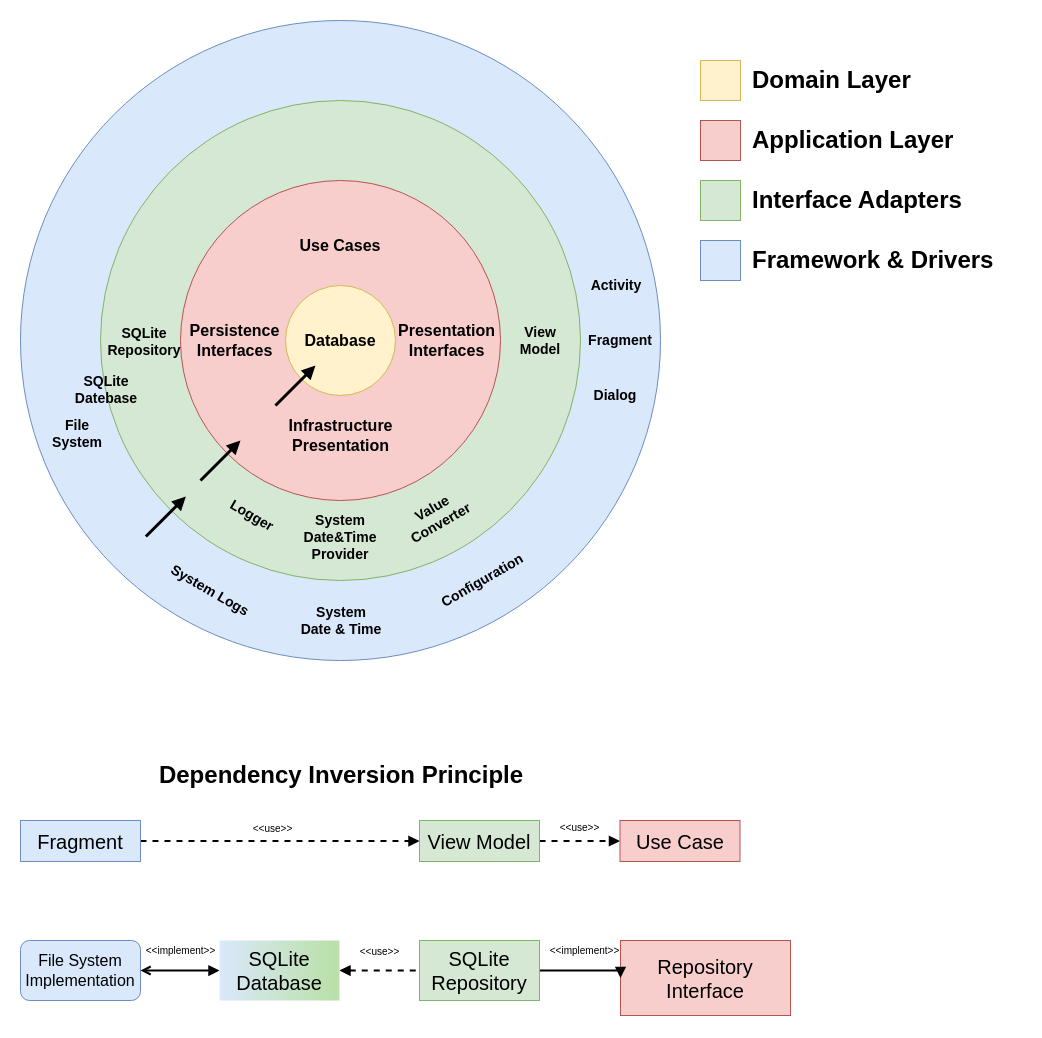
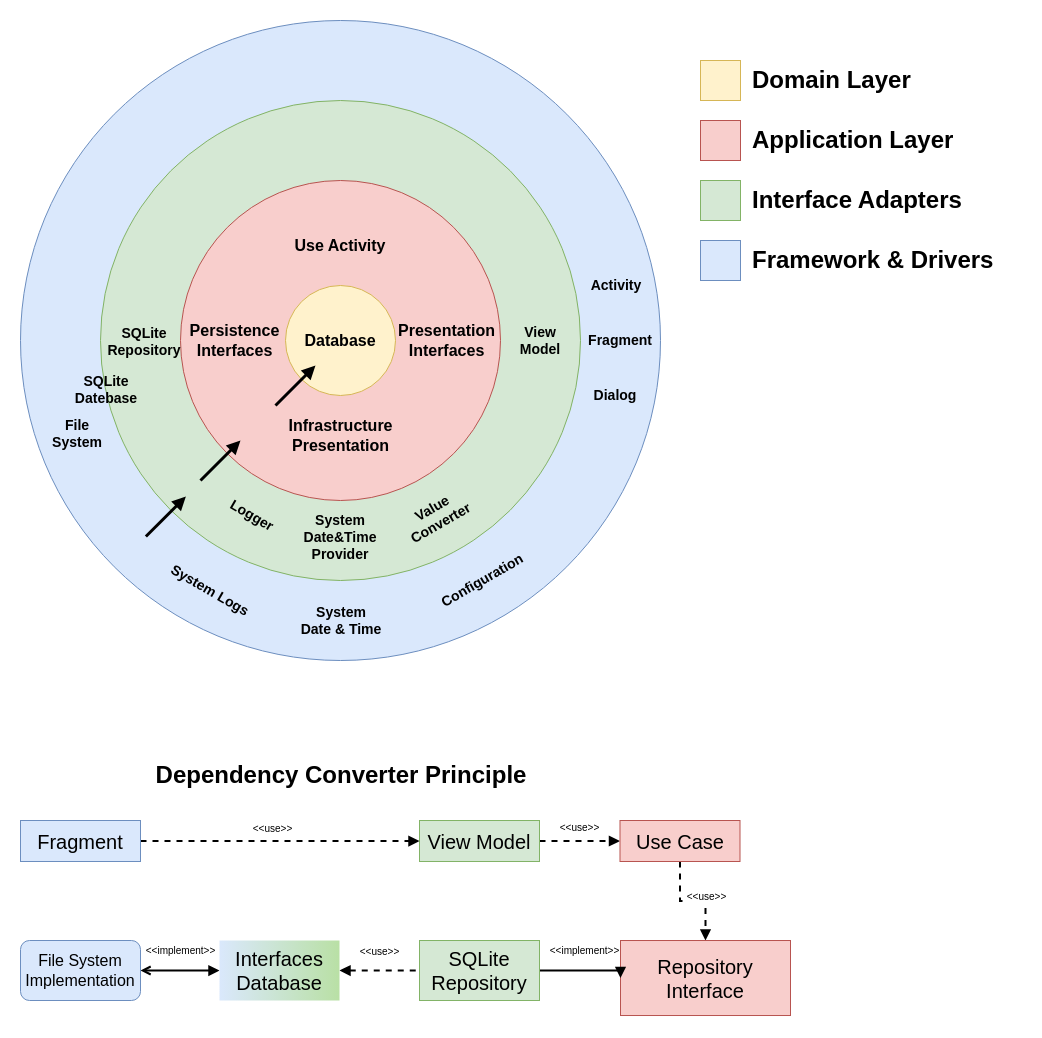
(341, 246) -> (341, 246)
(342, 776) -> (342, 776)
none -> (680, 883)
(280, 971) -> (280, 971)
